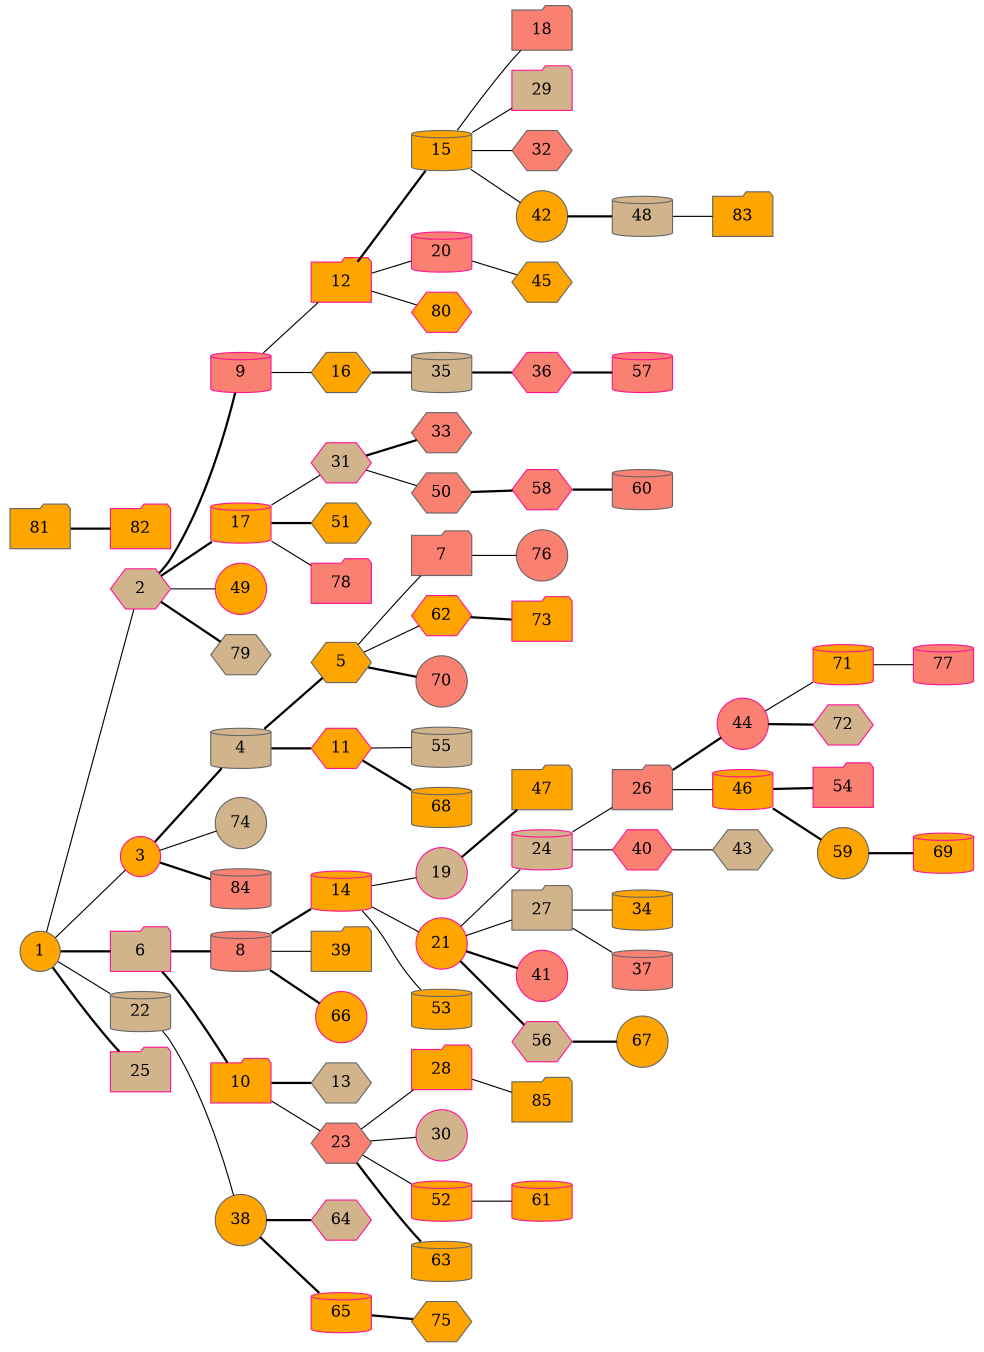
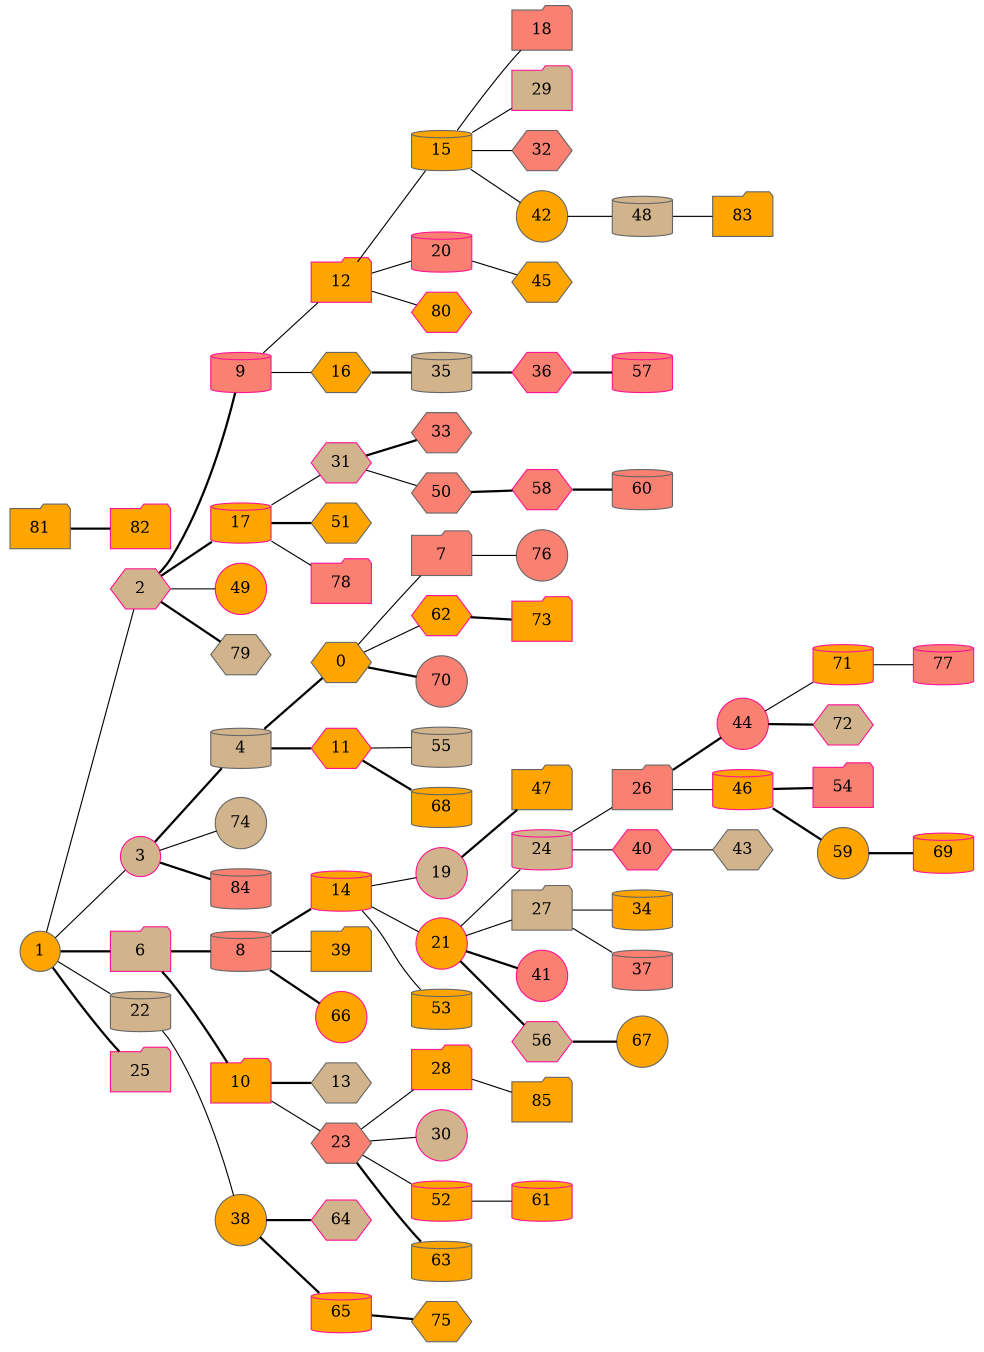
(392, 216) -> (392, 216)
(590, 216) -> (590, 216)
(341, 662) -> (341, 662)
(141, 857) -> (141, 857)
